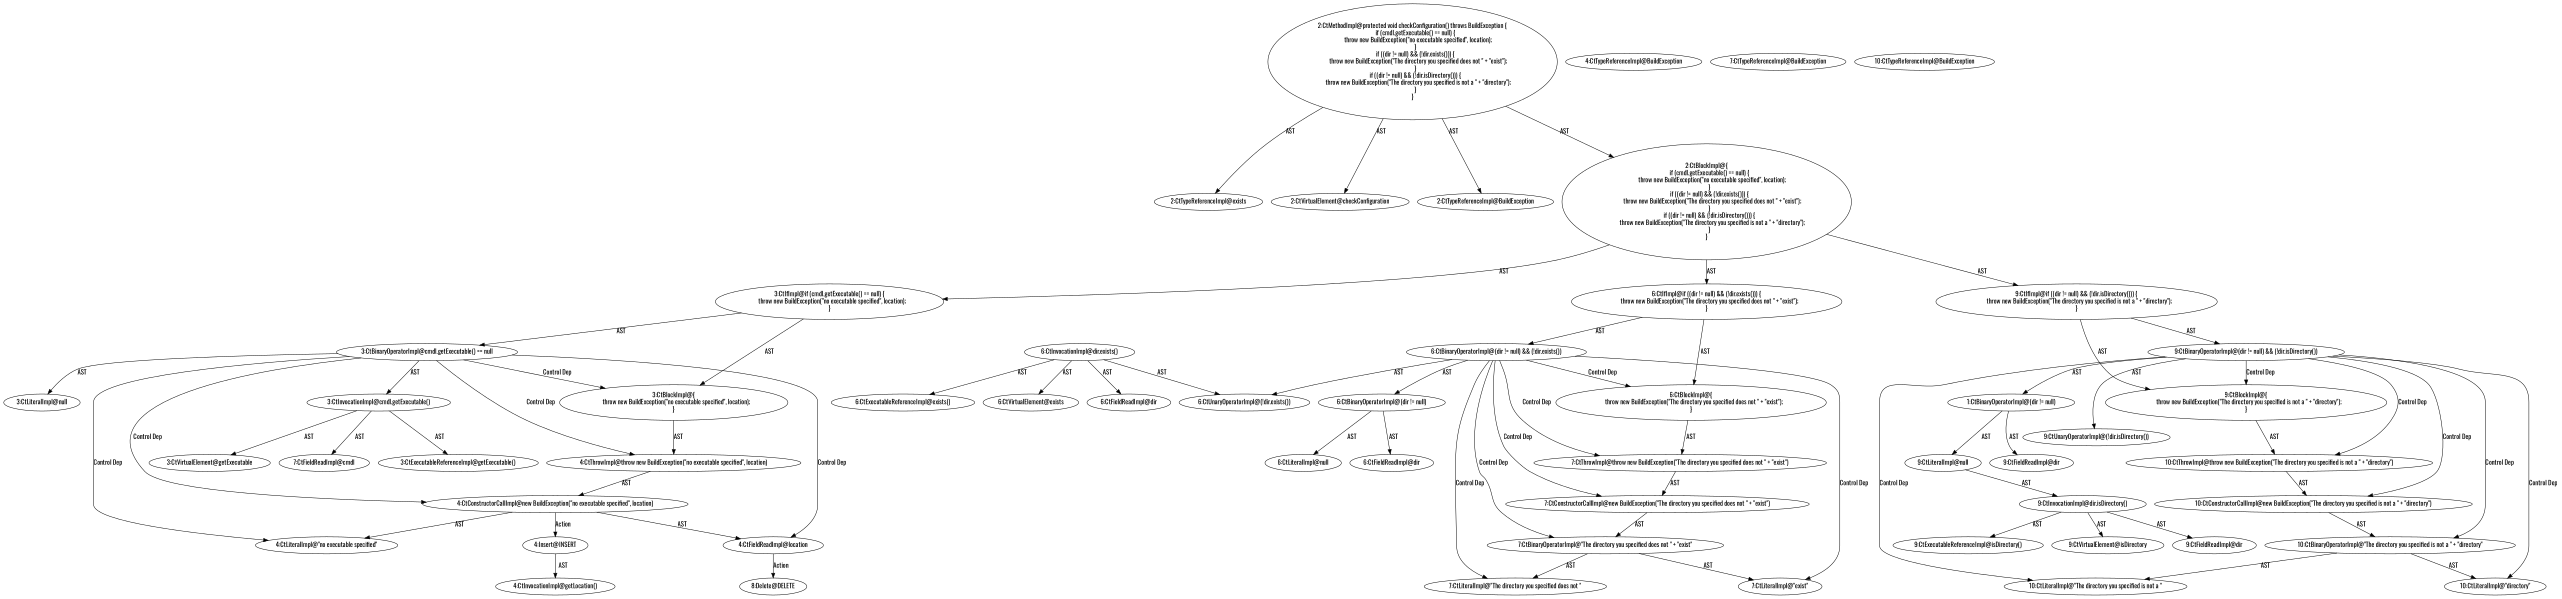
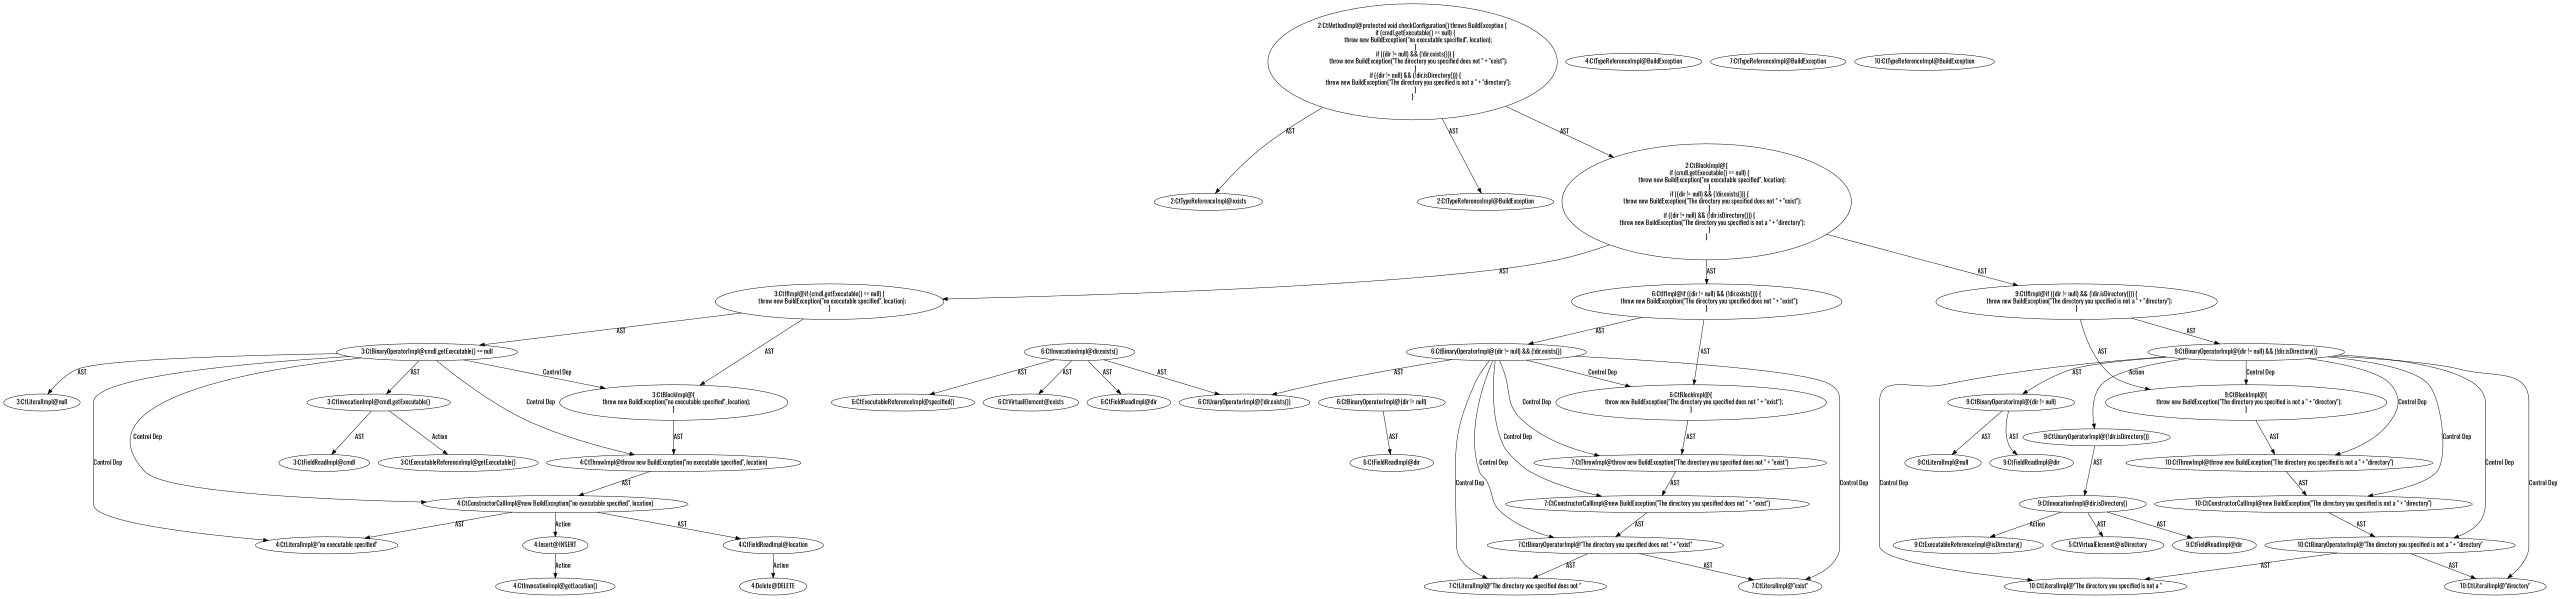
(1340, 202) -> none
(739, 373) -> none
(2137, 373) -> (2137, 373)
(1432, 374) -> none
(903, 403) -> (903, 403)
(2011, 403) -> (2011, 403)
(440, 437) -> (440, 437)
(210, 463) -> none
(324, 463) -> (324, 463)
(1303, 463) -> none
(2009, 482) -> (2090, 468)
(2037, 525) -> (2037, 525)
(2108, 545) -> (2108, 545)
(563, 566) -> (563, 566)
(773, 587) -> (773, 587)
